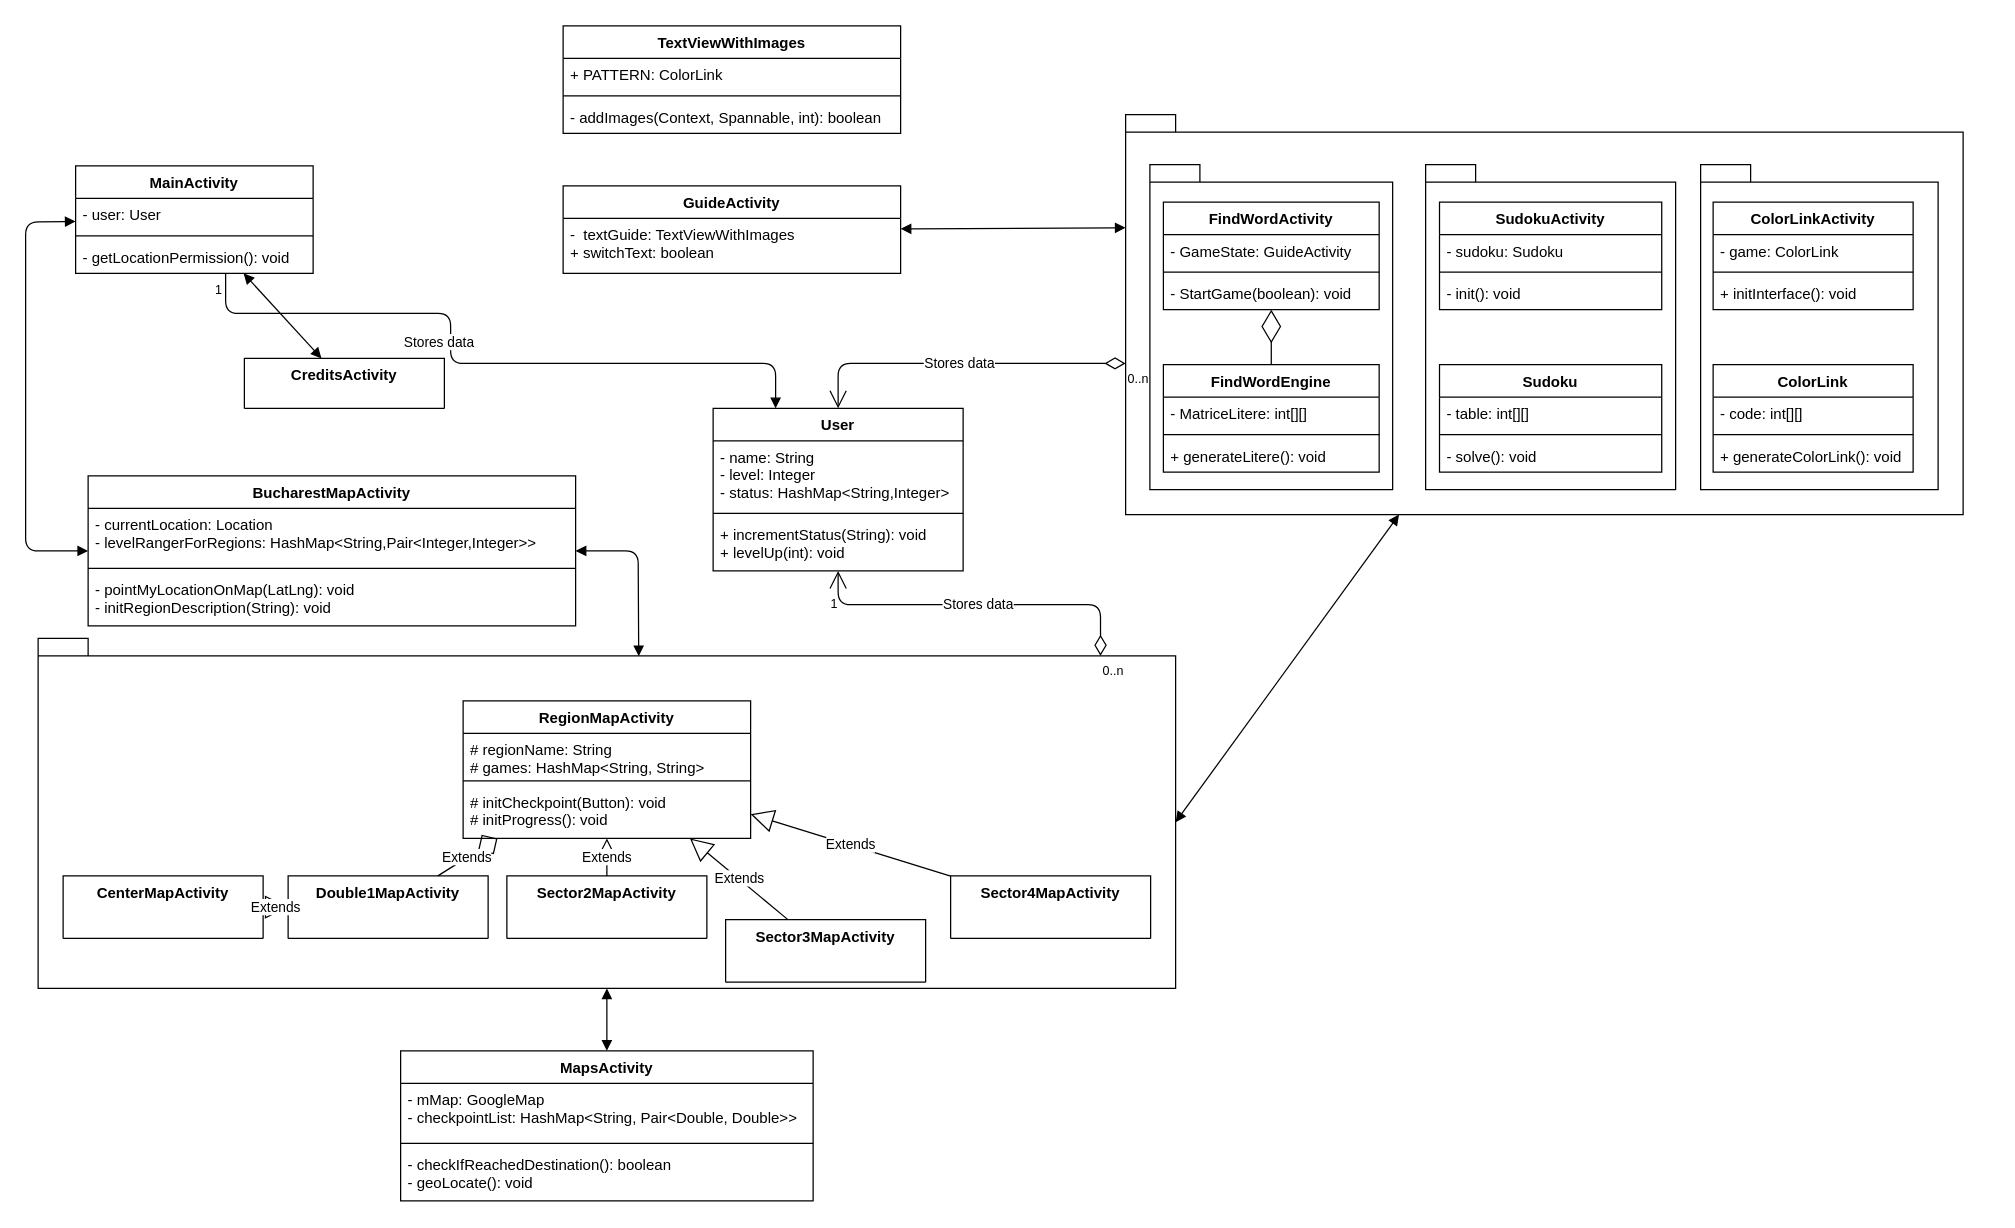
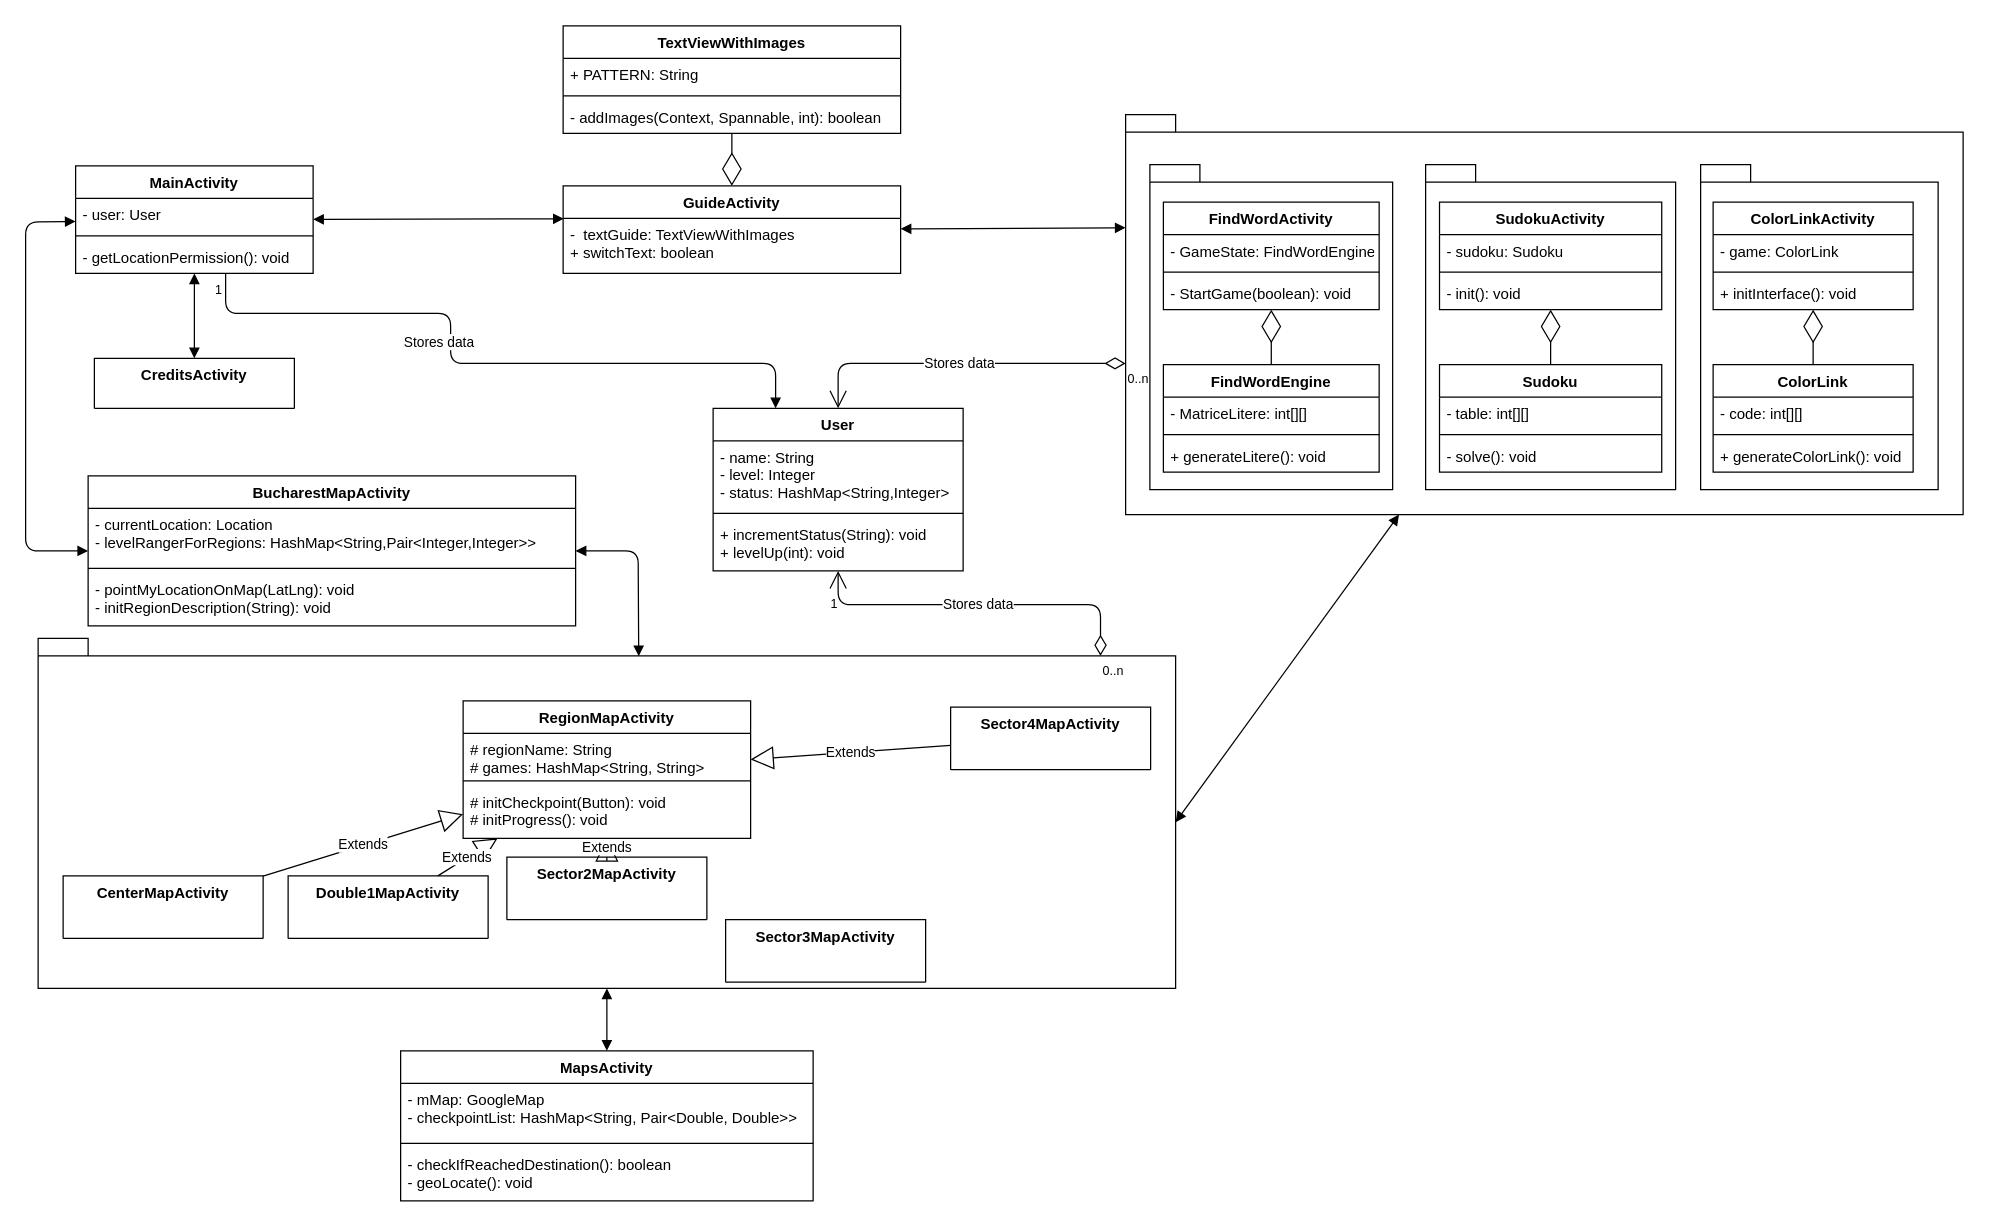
(644, 75) -> (634, 75)
none -> (732, 144)
none -> (438, 219)
(1268, 251) -> (1274, 251)
none -> (1551, 353)
none -> (1813, 353)
(344, 383) -> (194, 383)
(478, 850) -> (478, 850)
(748, 886) -> none
(264, 907) -> (352, 848)
(607, 907) -> (607, 888)
(1051, 907) -> (1051, 738)
